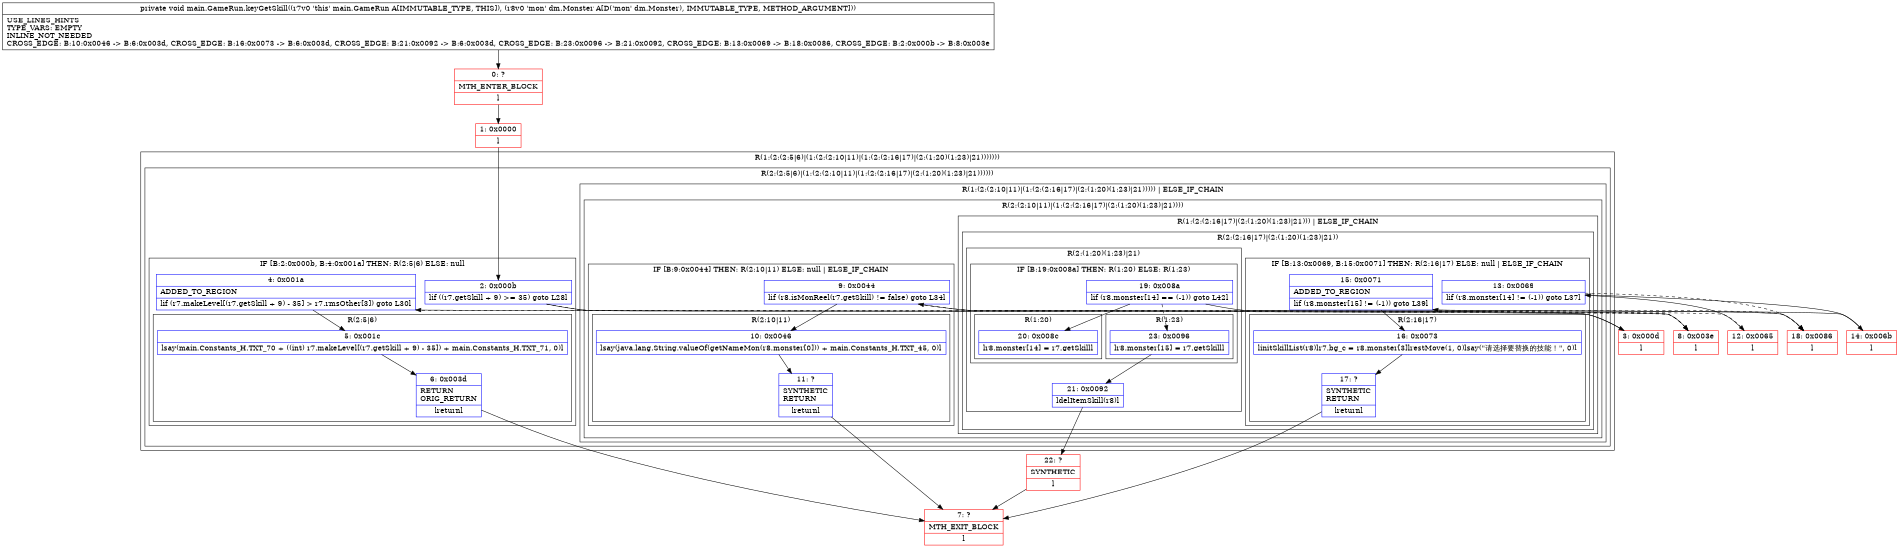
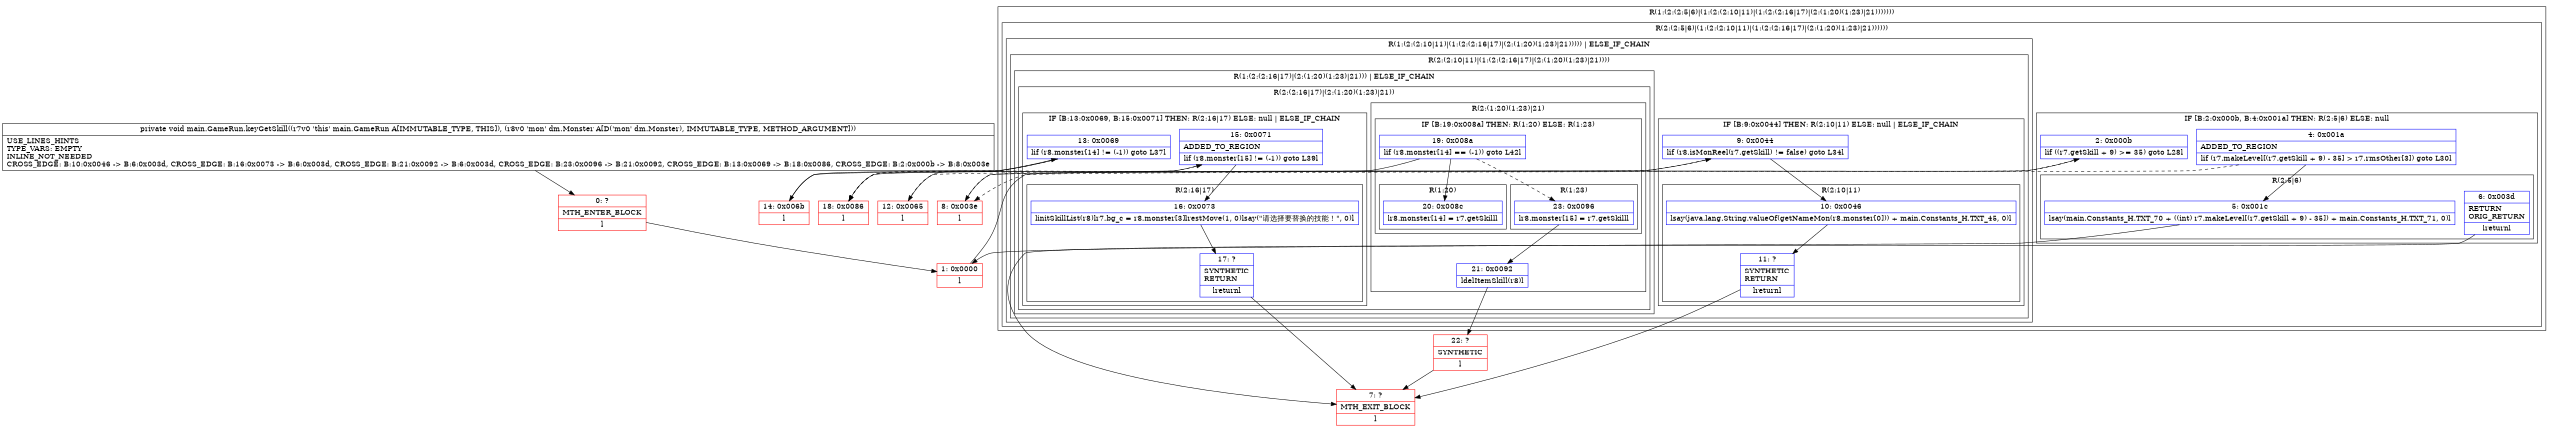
(1641, 343) -> none
(397, 363) -> (1578, 245)
